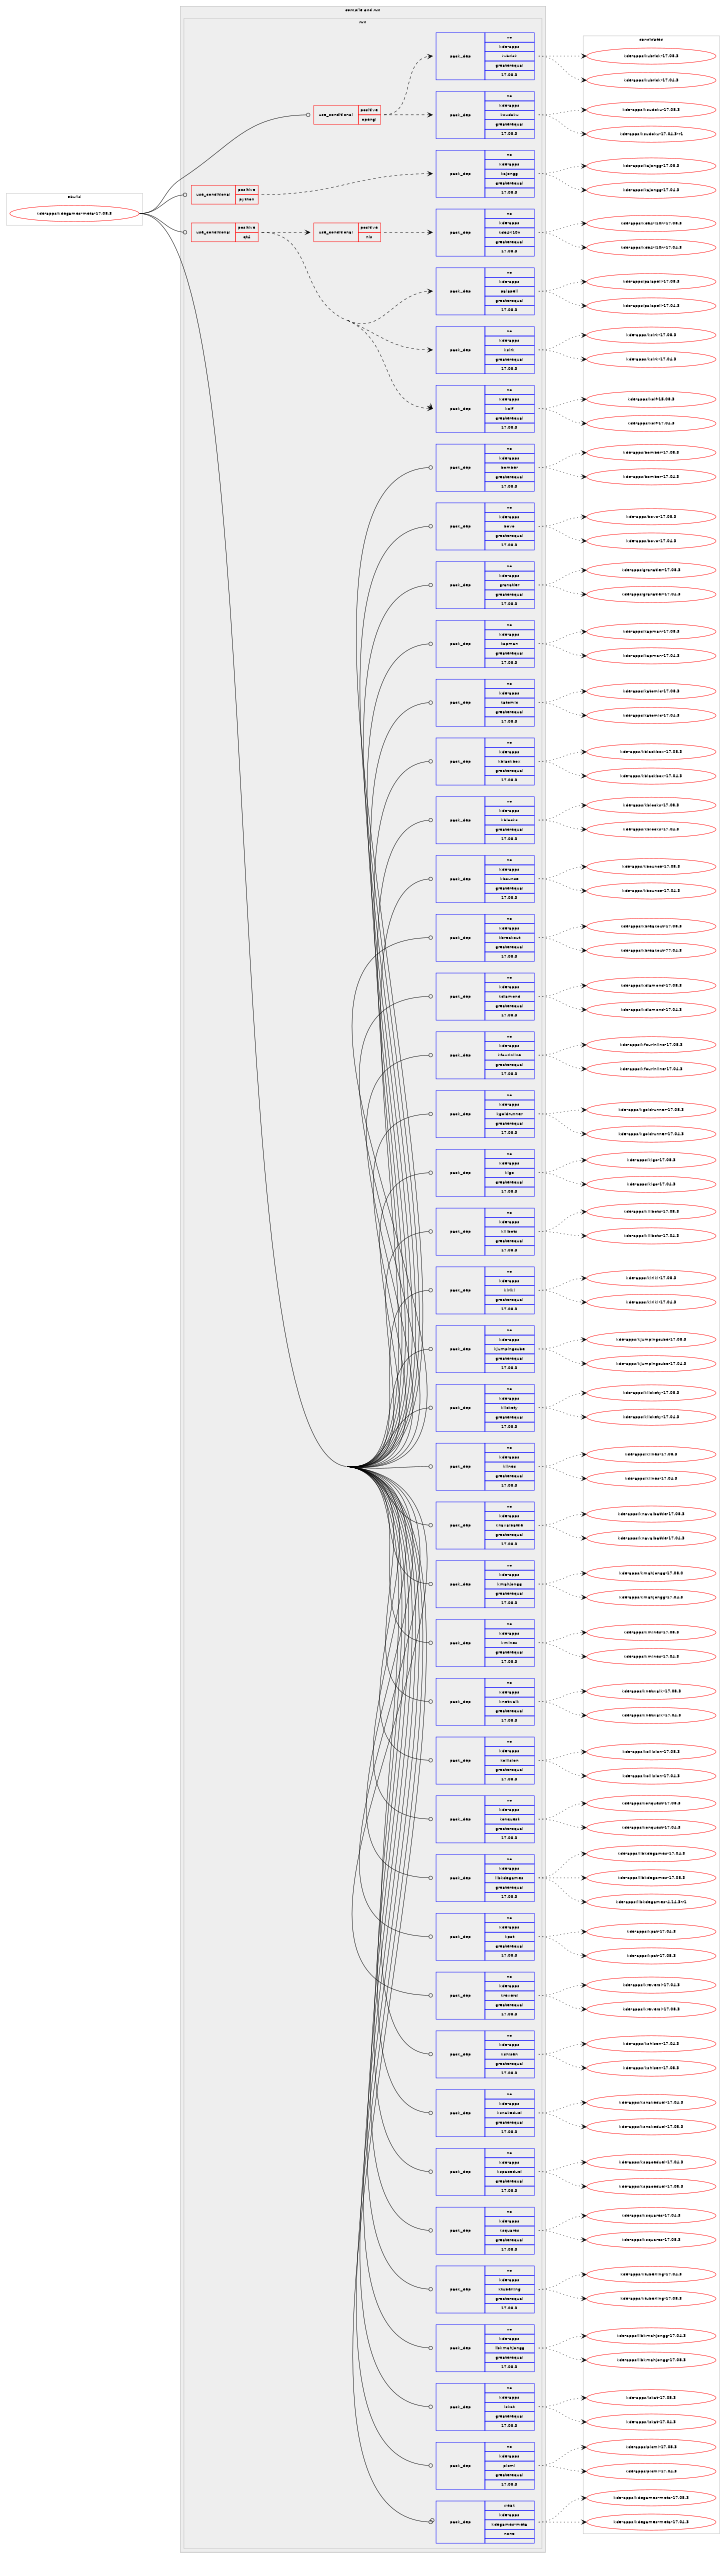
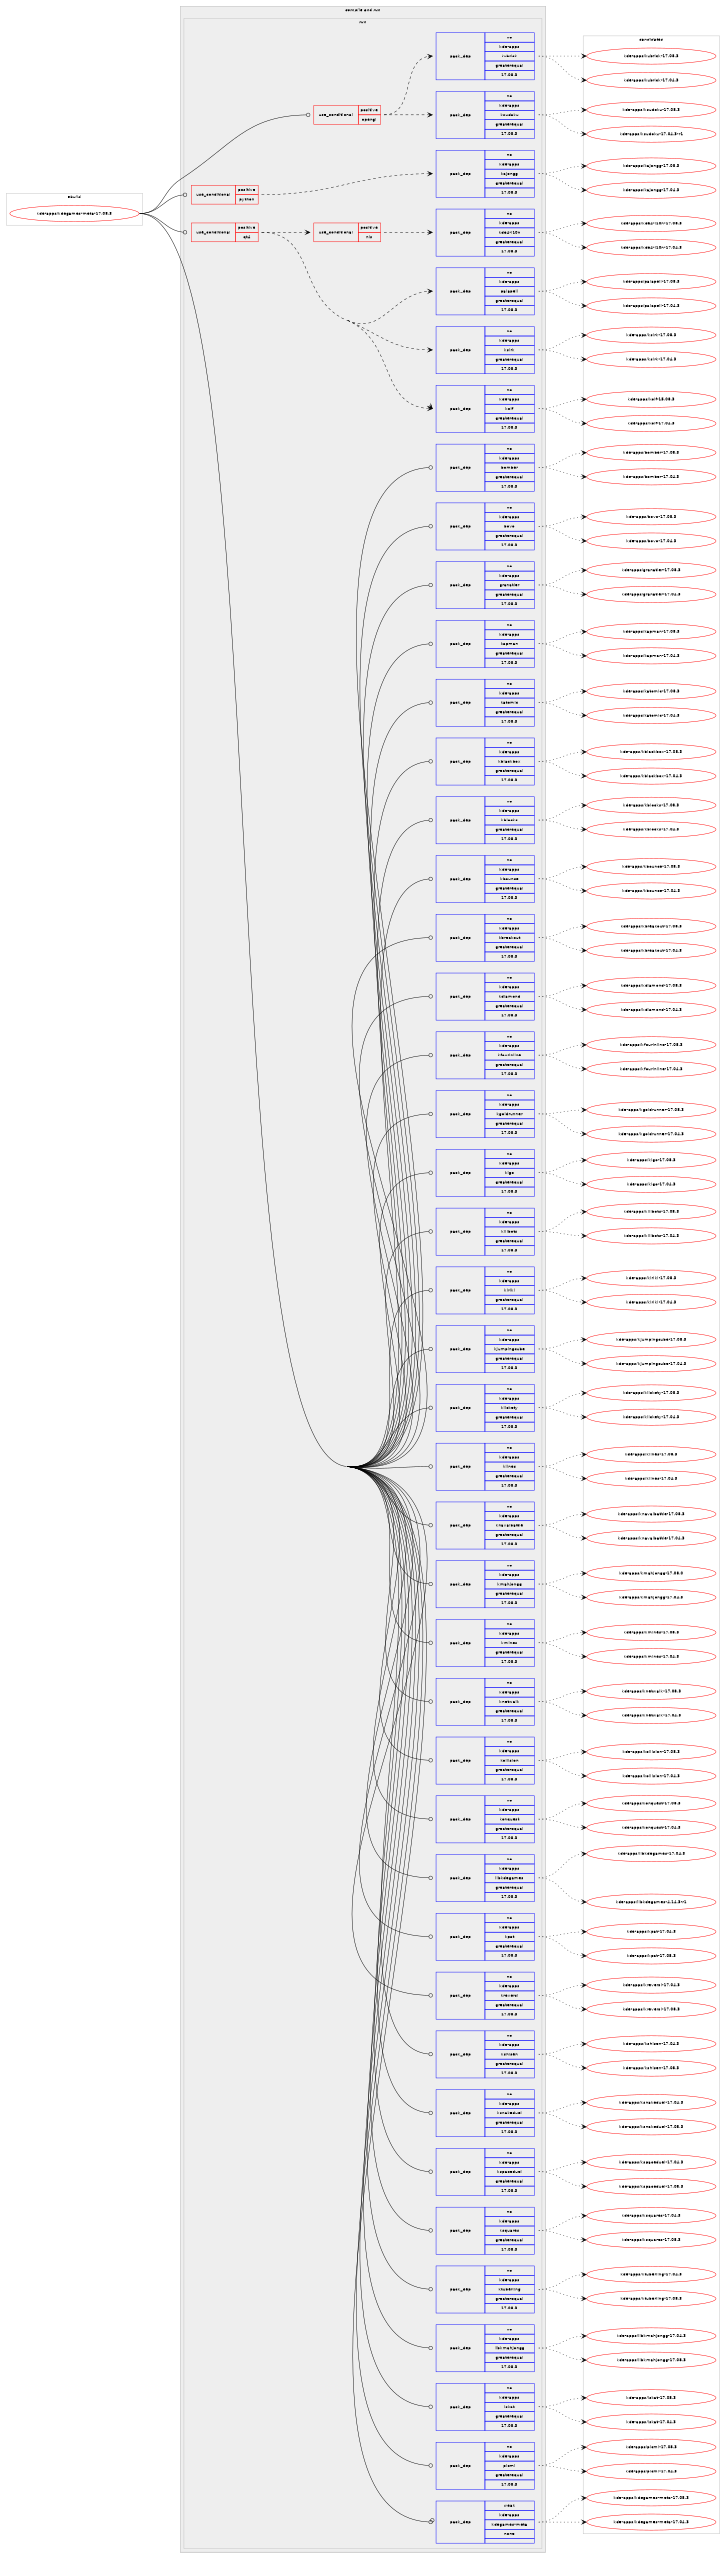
(651, 951) -> (651, 951)
(651, 1878) -> none
